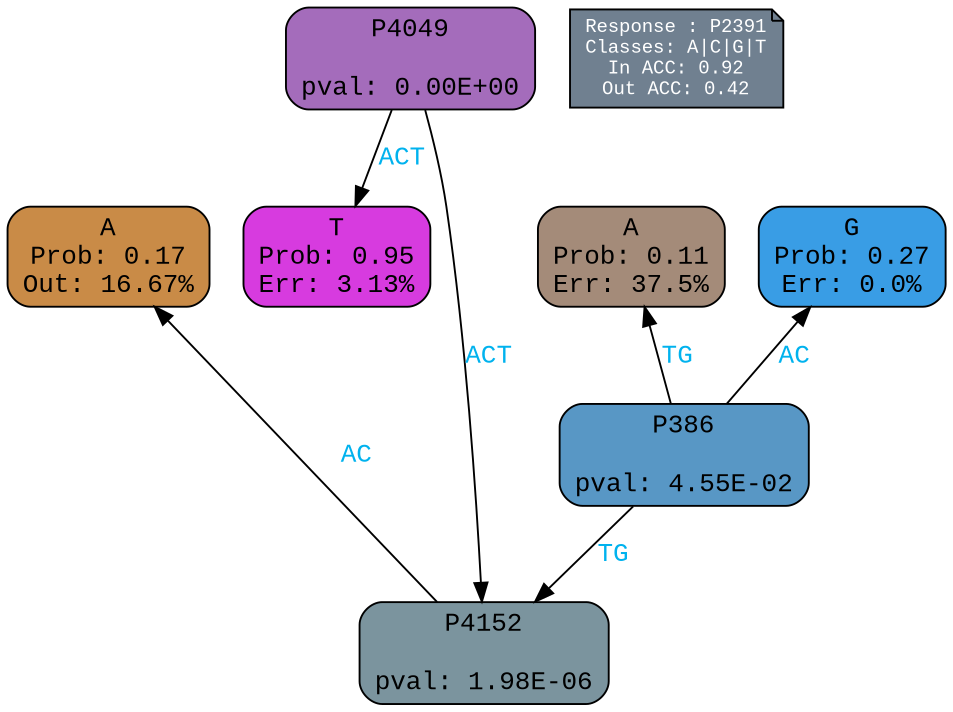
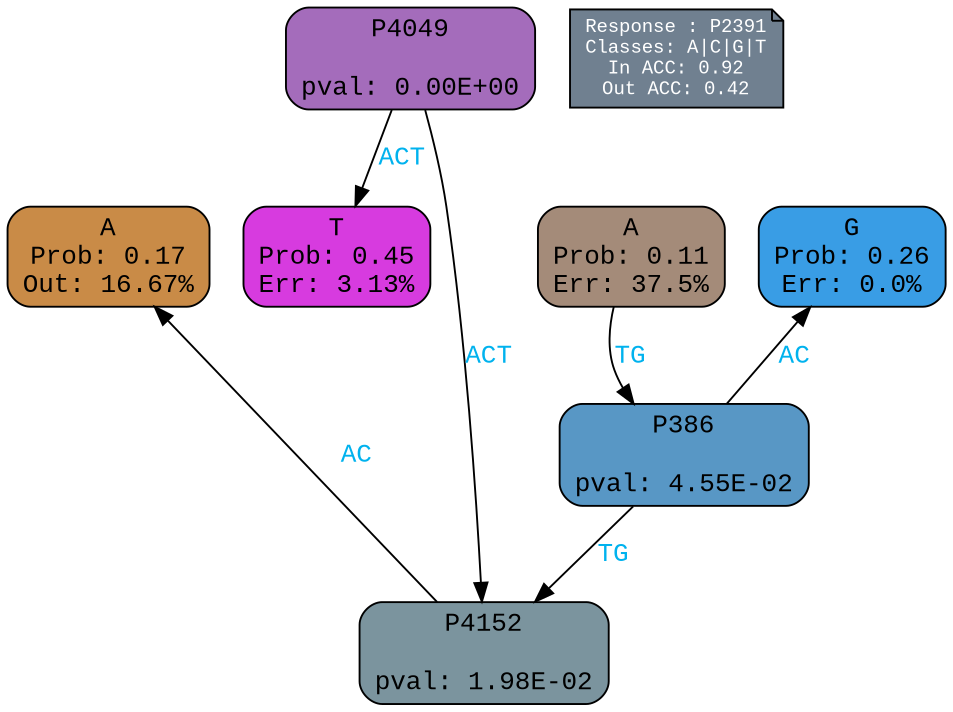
(337, 257) -> (337, 257)
(852, 257) -> (852, 257)
(660, 365) -> (610, 348)
(484, 653) -> (484, 653)
